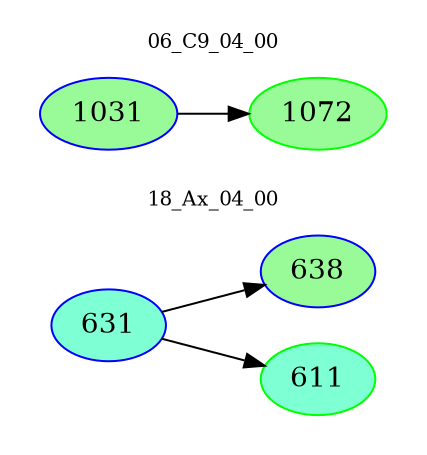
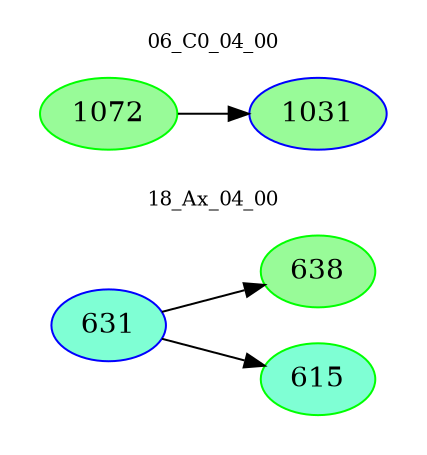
(213, 43) -> (213, 43)
(203, 114) -> (203, 114)
(318, 271) -> (318, 271)
(318, 379) -> (318, 379)
